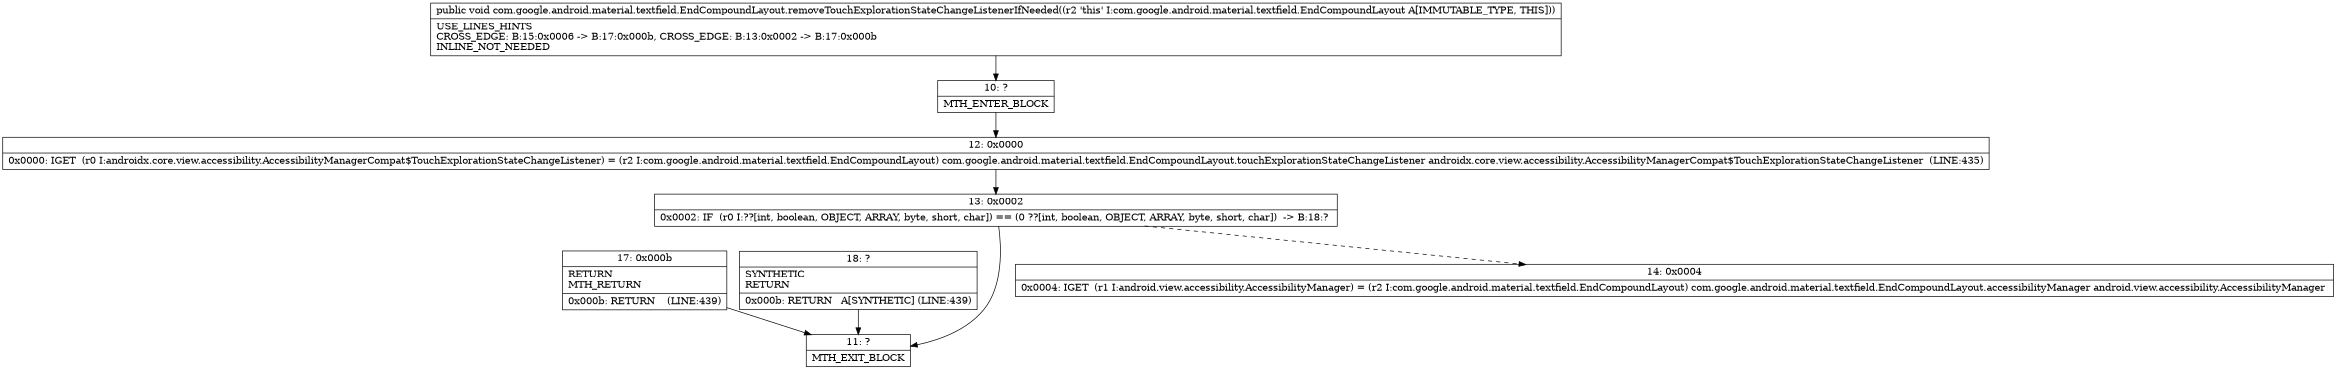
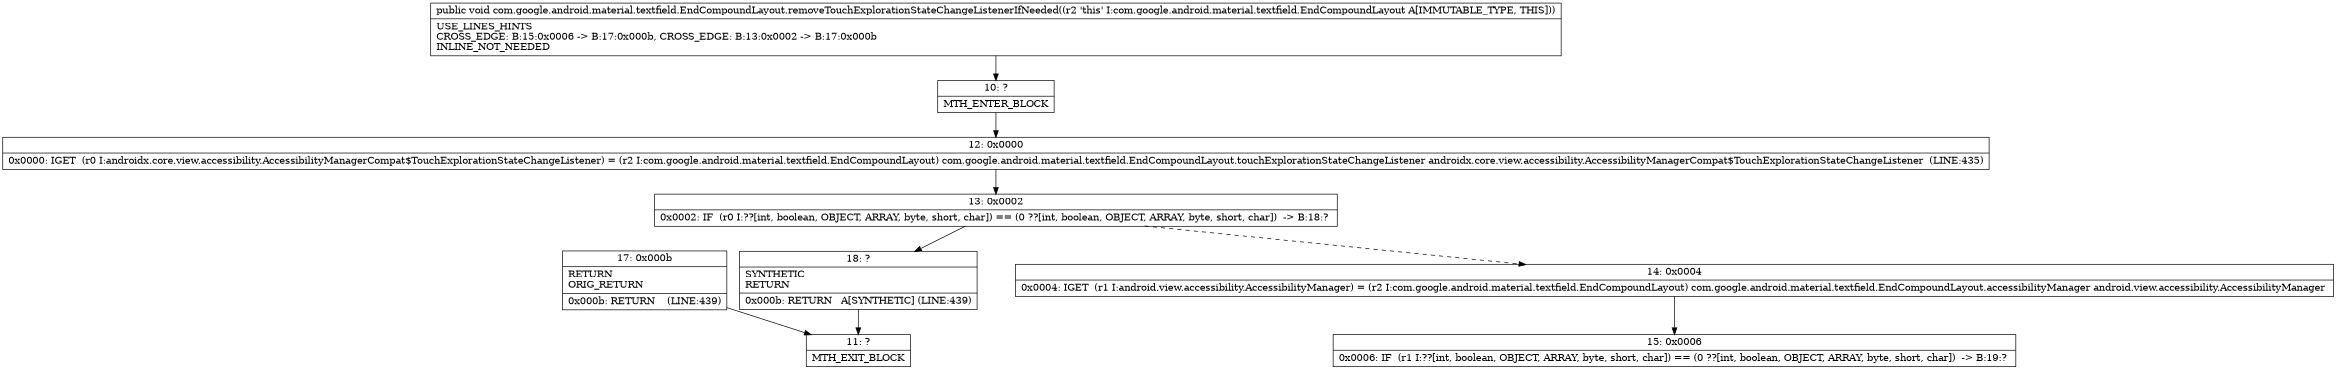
(605, 285) -> (606, 285)
(987, 305) -> (943, 237)
none -> (1674, 351)
